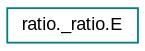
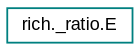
(73, 25) -> (70, 25)
